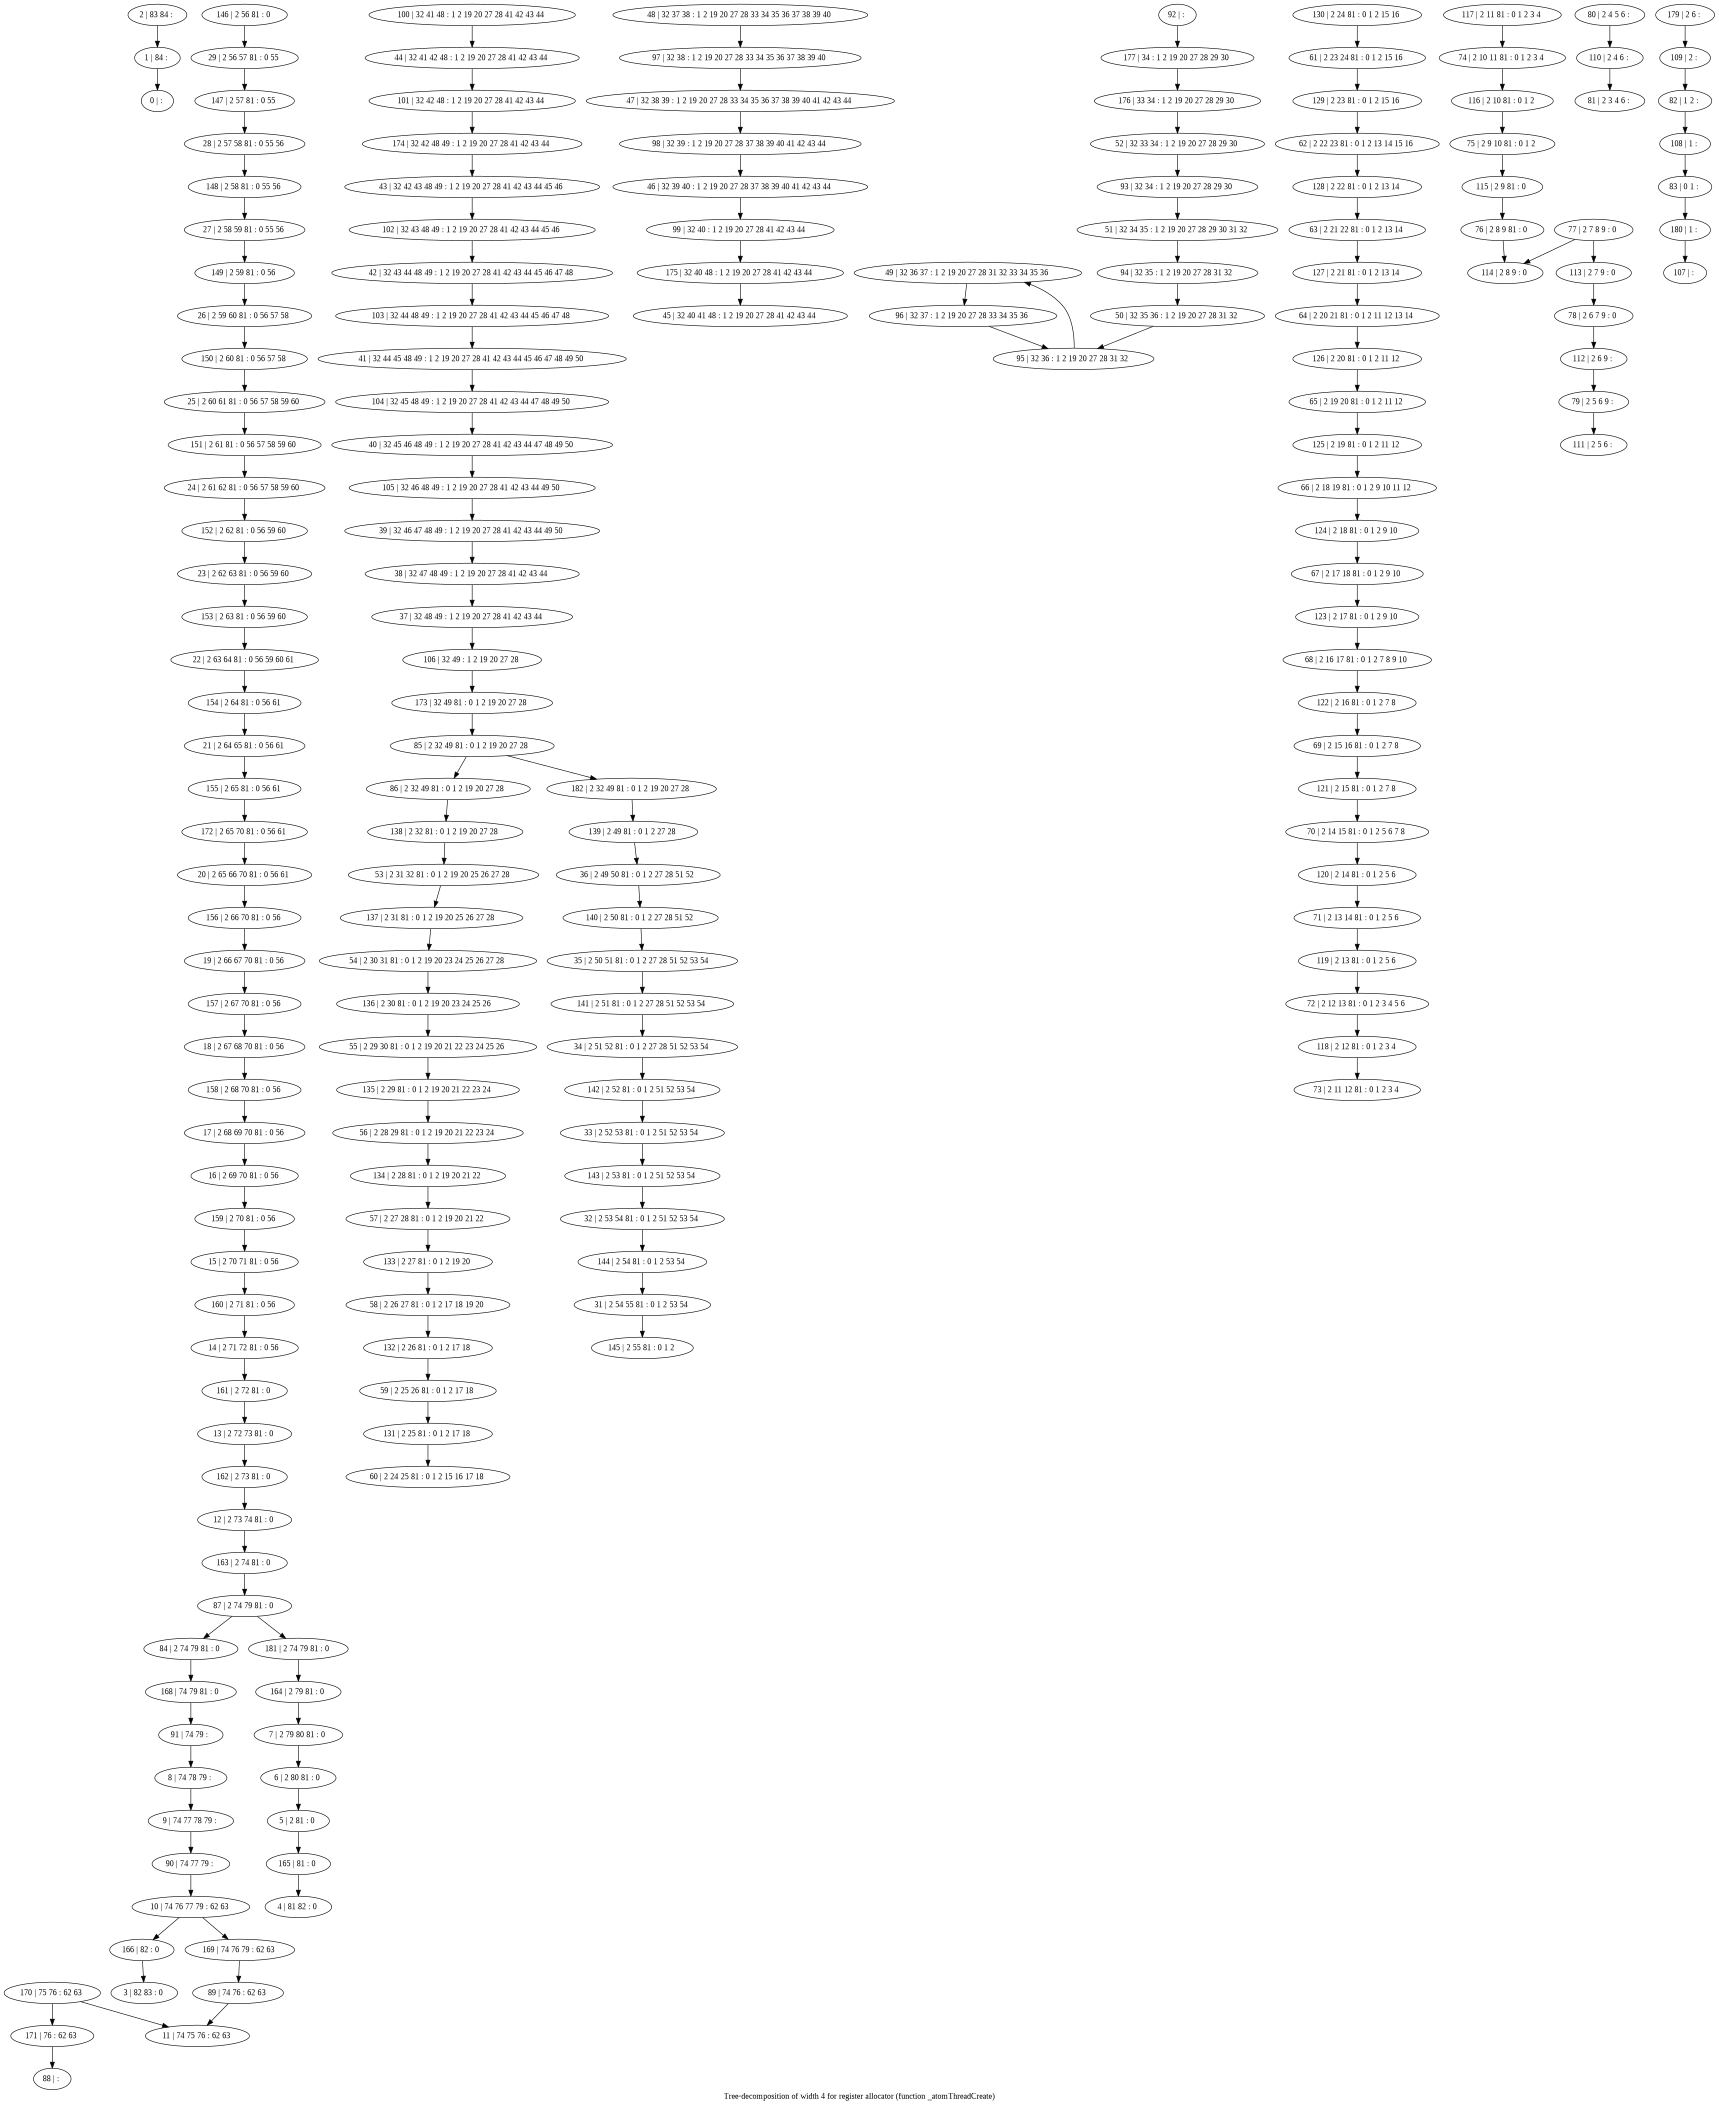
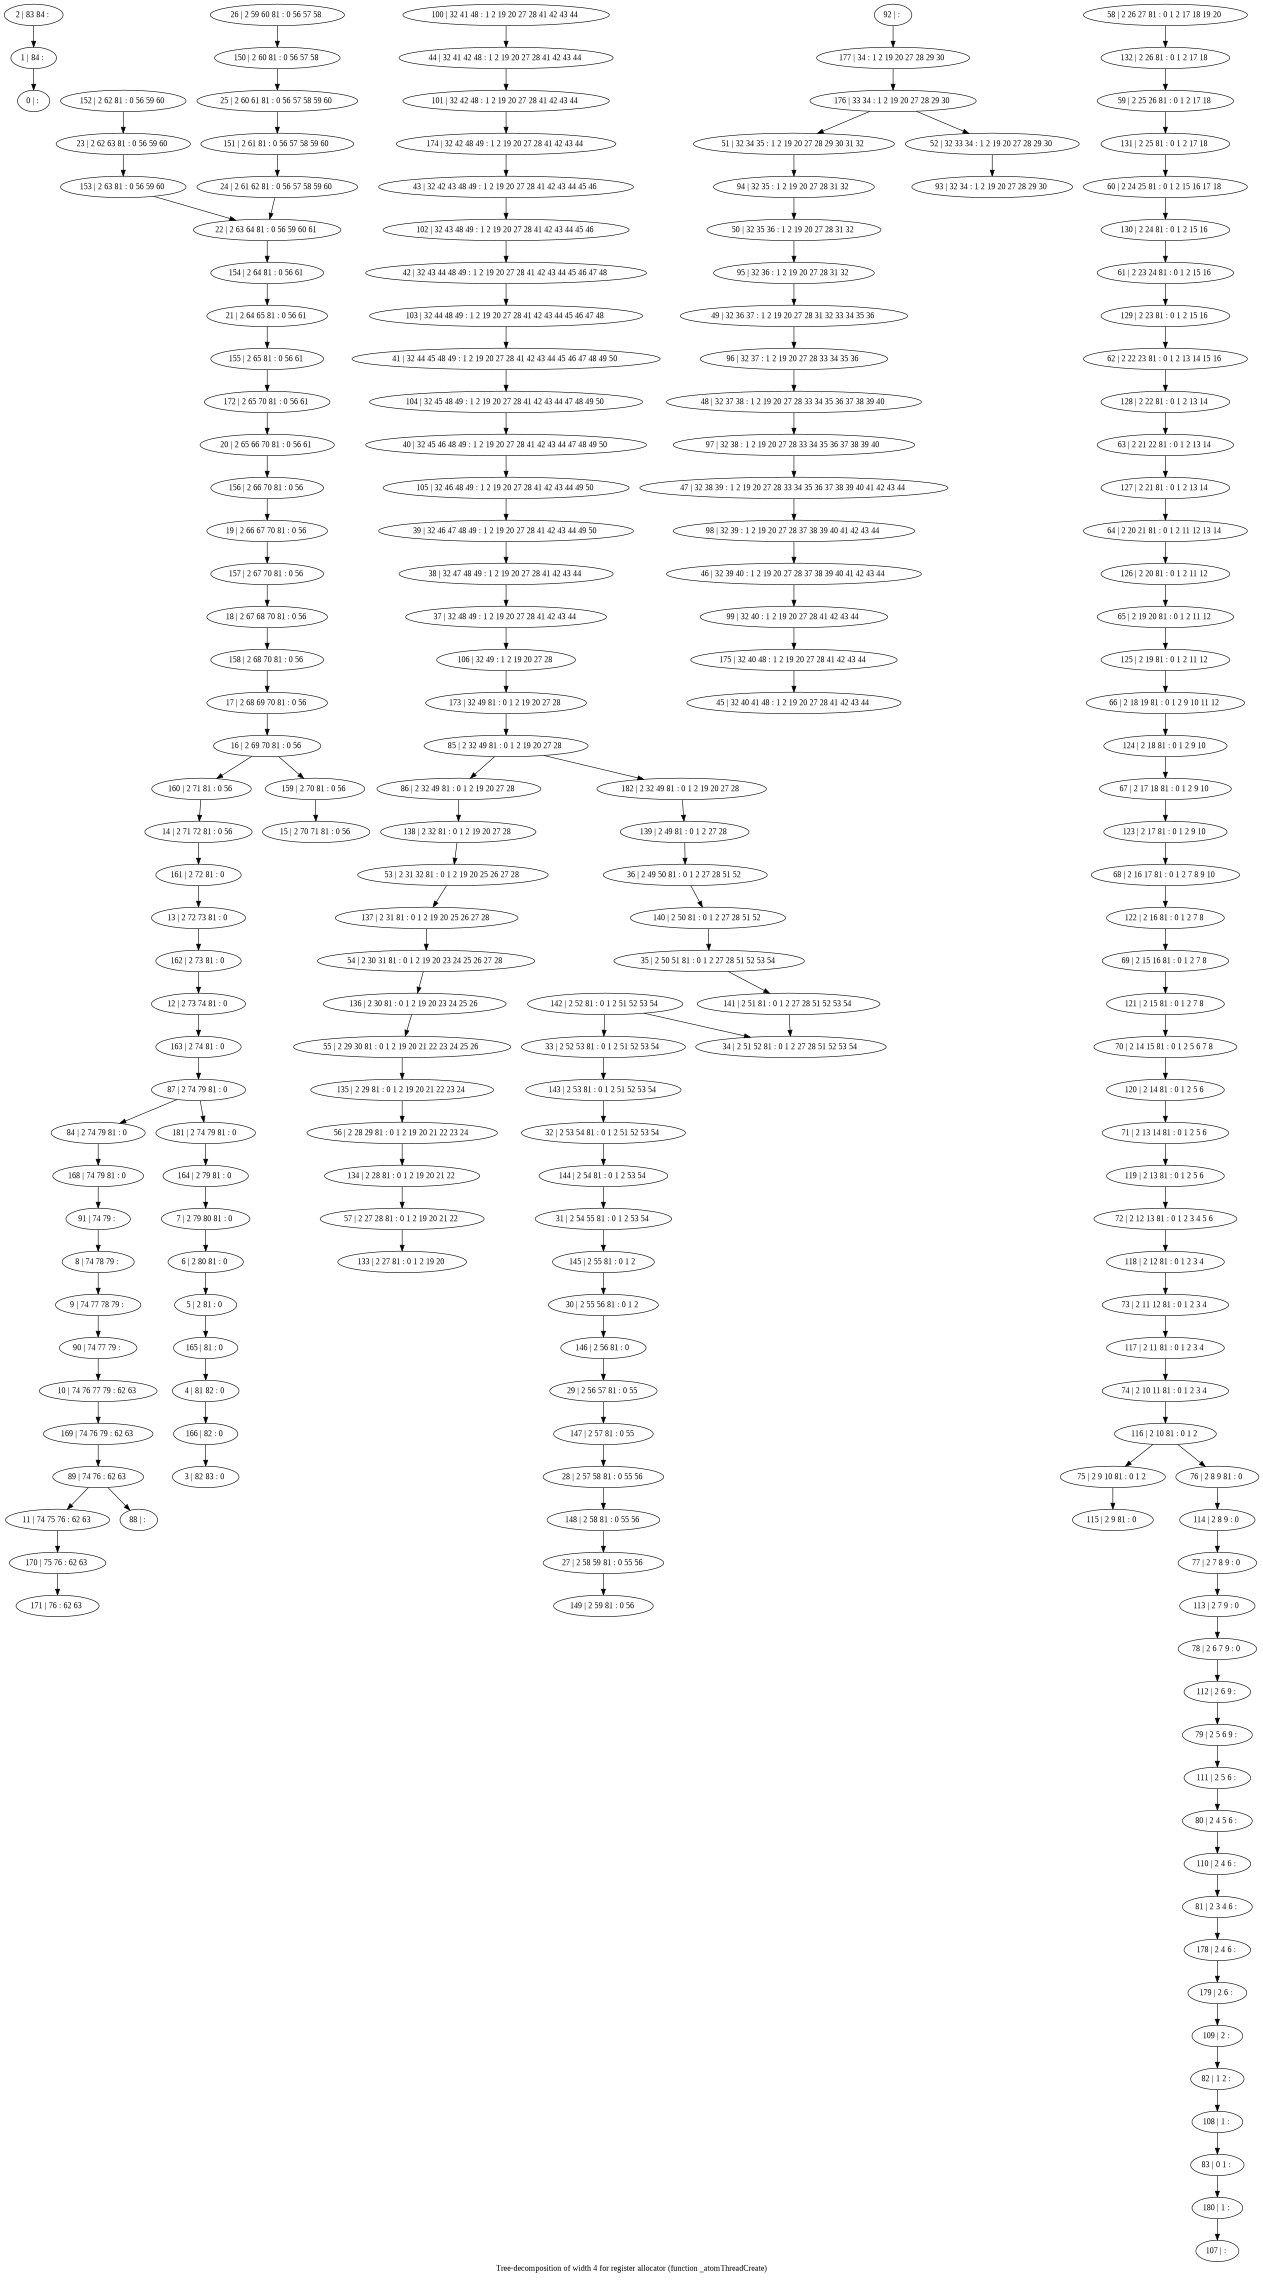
none -> (1165, 206)
(1177, 206) -> (846, 121)
(1502, 206) -> (1189, 1454)
(1552, 250) -> (1217, 1539)
(245, 292) -> none
(1016, 336) -> (794, 378)
(245, 507) -> (273, 206)
(642, 1066) -> (694, 1025)
(245, 1281) -> (237, 766)
(428, 1281) -> none
none -> (603, 1305)
none -> (1165, 1324)
none -> (1217, 1797)
(168, 1927) -> (206, 1410)
none -> (1217, 1950)
(122, 2013) -> (58, 1539)
(52, 2055) -> (117, 1497)
